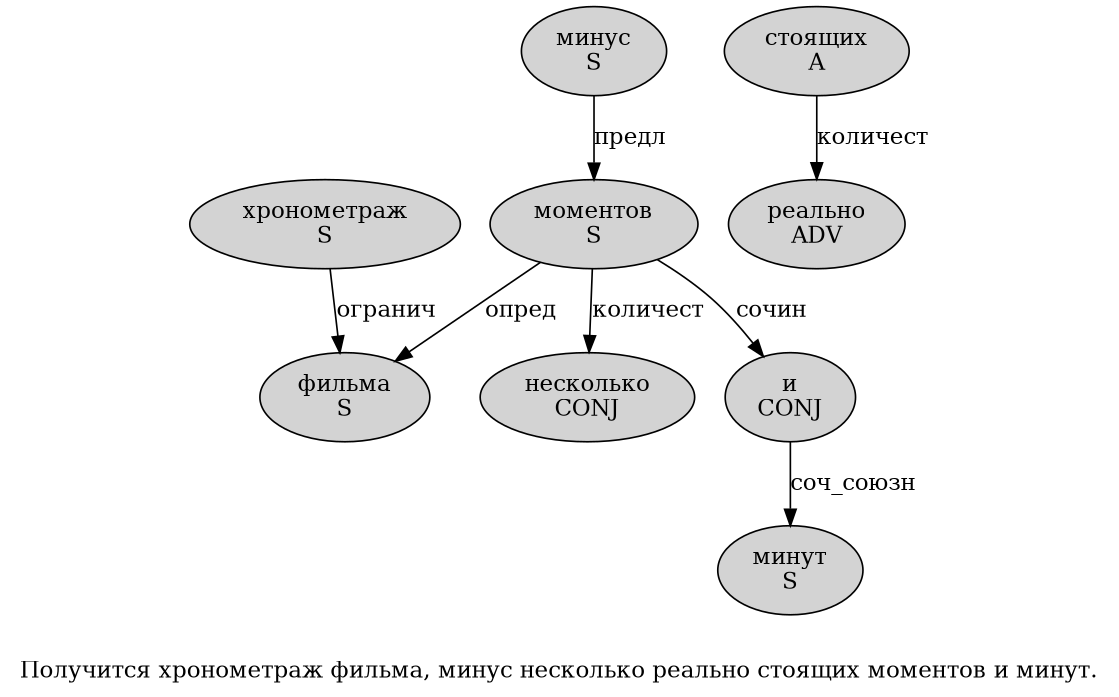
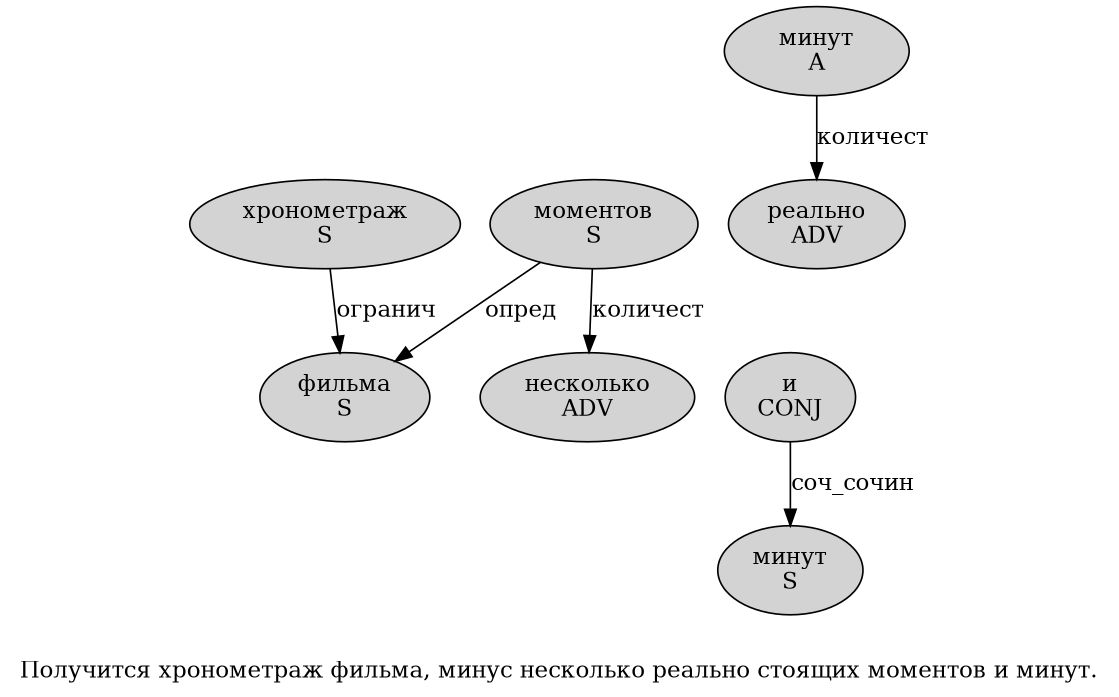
(594, 51) -> none
(817, 51) -> (817, 51)
(709, 297) -> none
(587, 397) -> (587, 397)
(853, 484) -> (853, 484)
